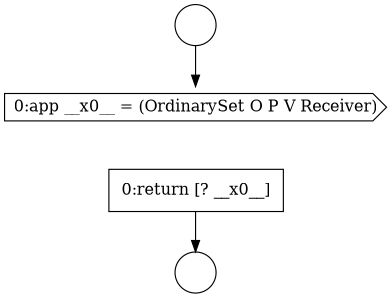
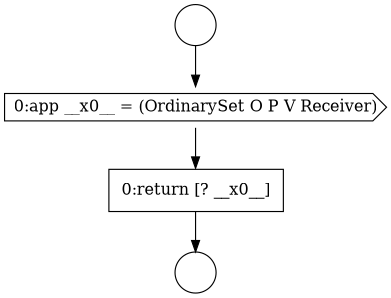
none -> (196, 142)
